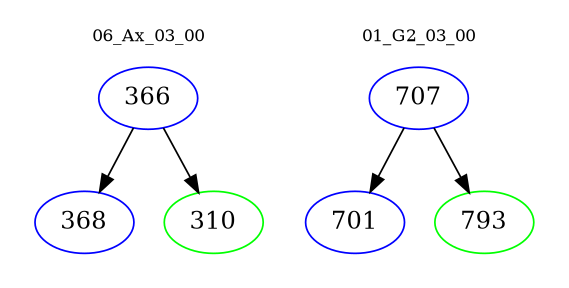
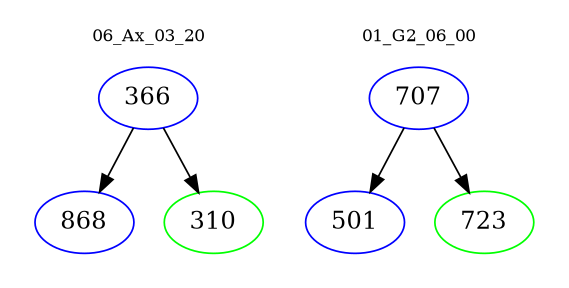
(149, 37) -> (149, 37)
(420, 37) -> (420, 37)
(84, 222) -> (84, 222)
(355, 222) -> (355, 222)
(484, 222) -> (484, 222)
